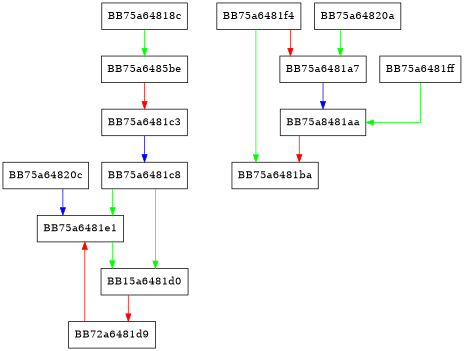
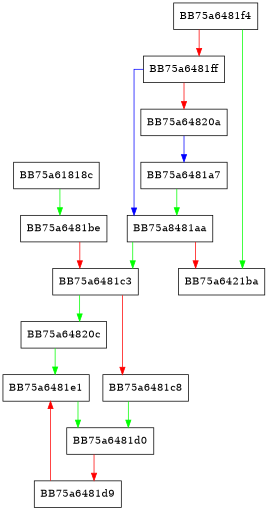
(145, 16) -> (56, 176)
(290, 39) -> (199, 39)
(340, 39) -> (184, 145)
(145, 69) -> (64, 229)
none -> (184, 92)
(323, 92) -> (177, 198)
(417, 122) -> (134, 134)
(145, 145) -> (122, 331)
(275, 176) -> (222, 282)
(63, 198) -> (55, 358)
(113, 198) -> none
none -> (133, 251)
(145, 282) -> (110, 441)
none -> (80, 304)
(112, 335) -> (78, 494)
